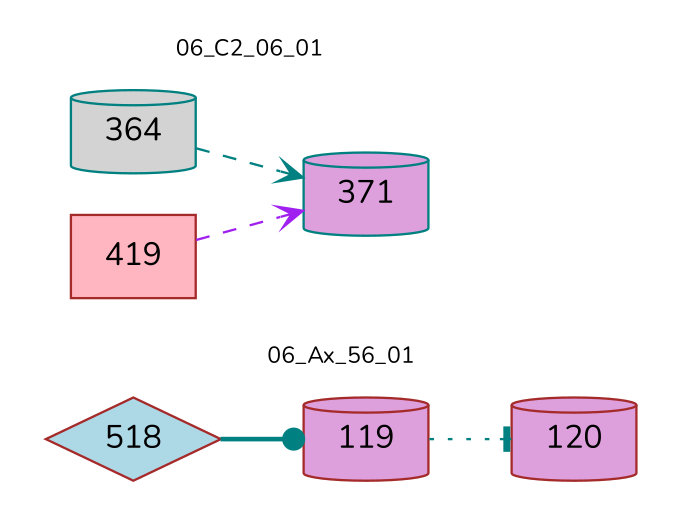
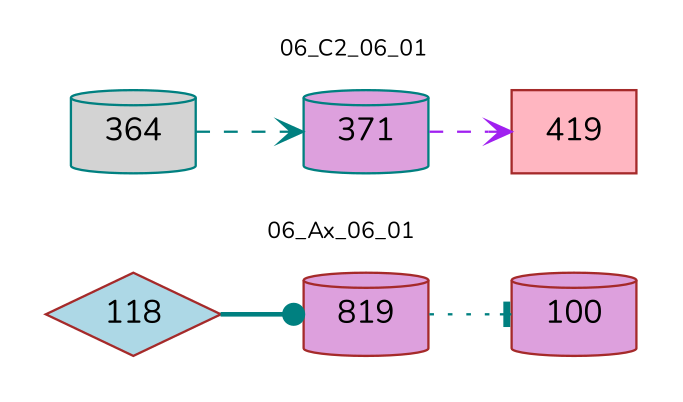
(238, 228) -> (459, 132)
(341, 357) -> (341, 232)
(133, 439) -> (133, 314)
(366, 439) -> (366, 314)
(574, 439) -> (574, 314)
